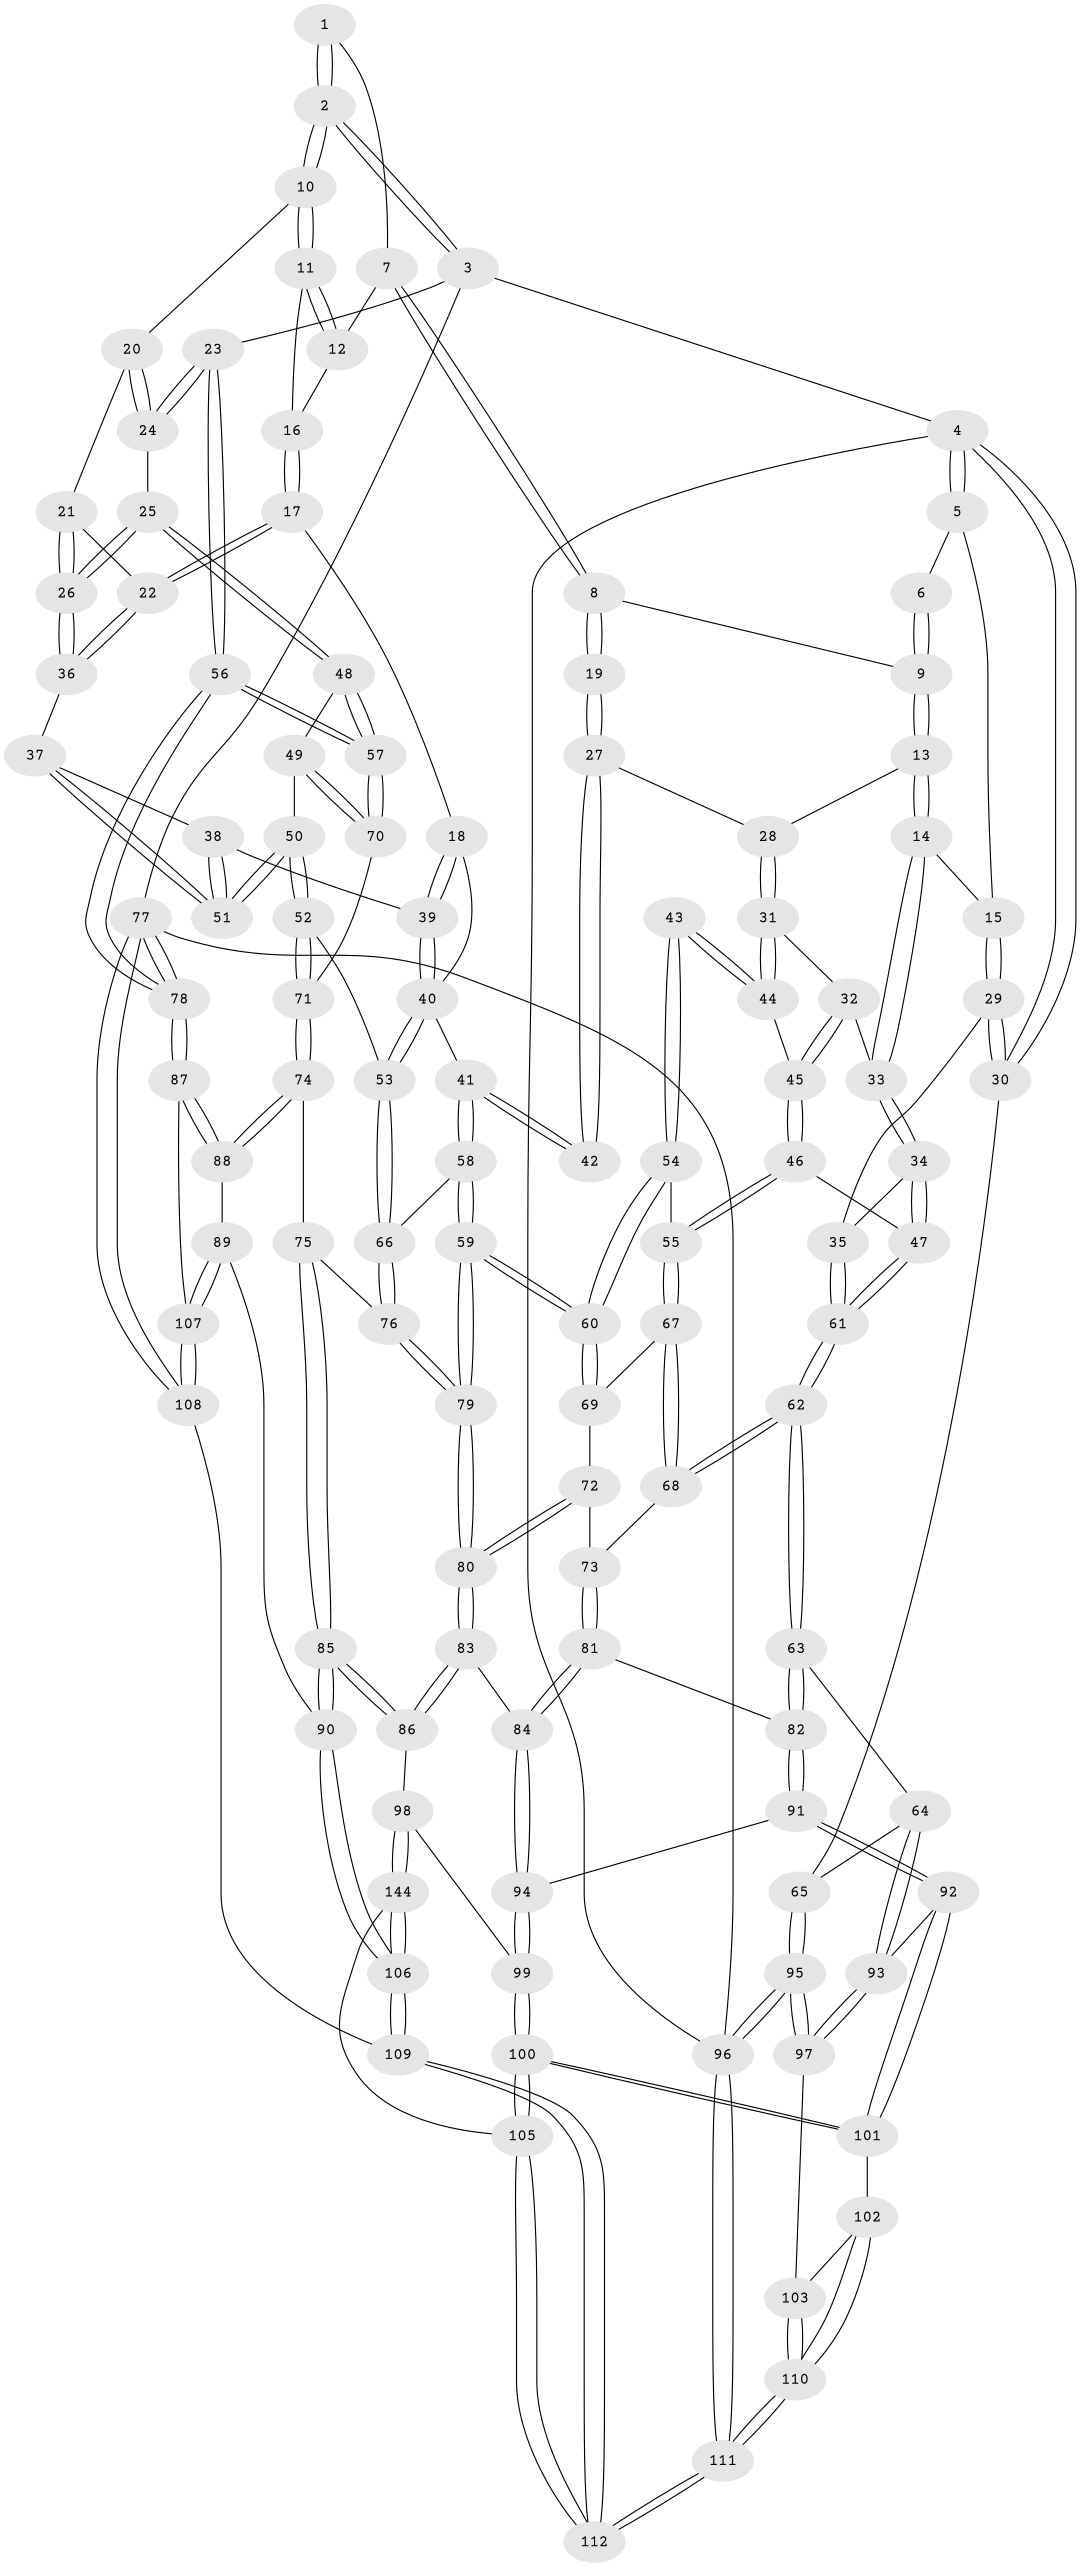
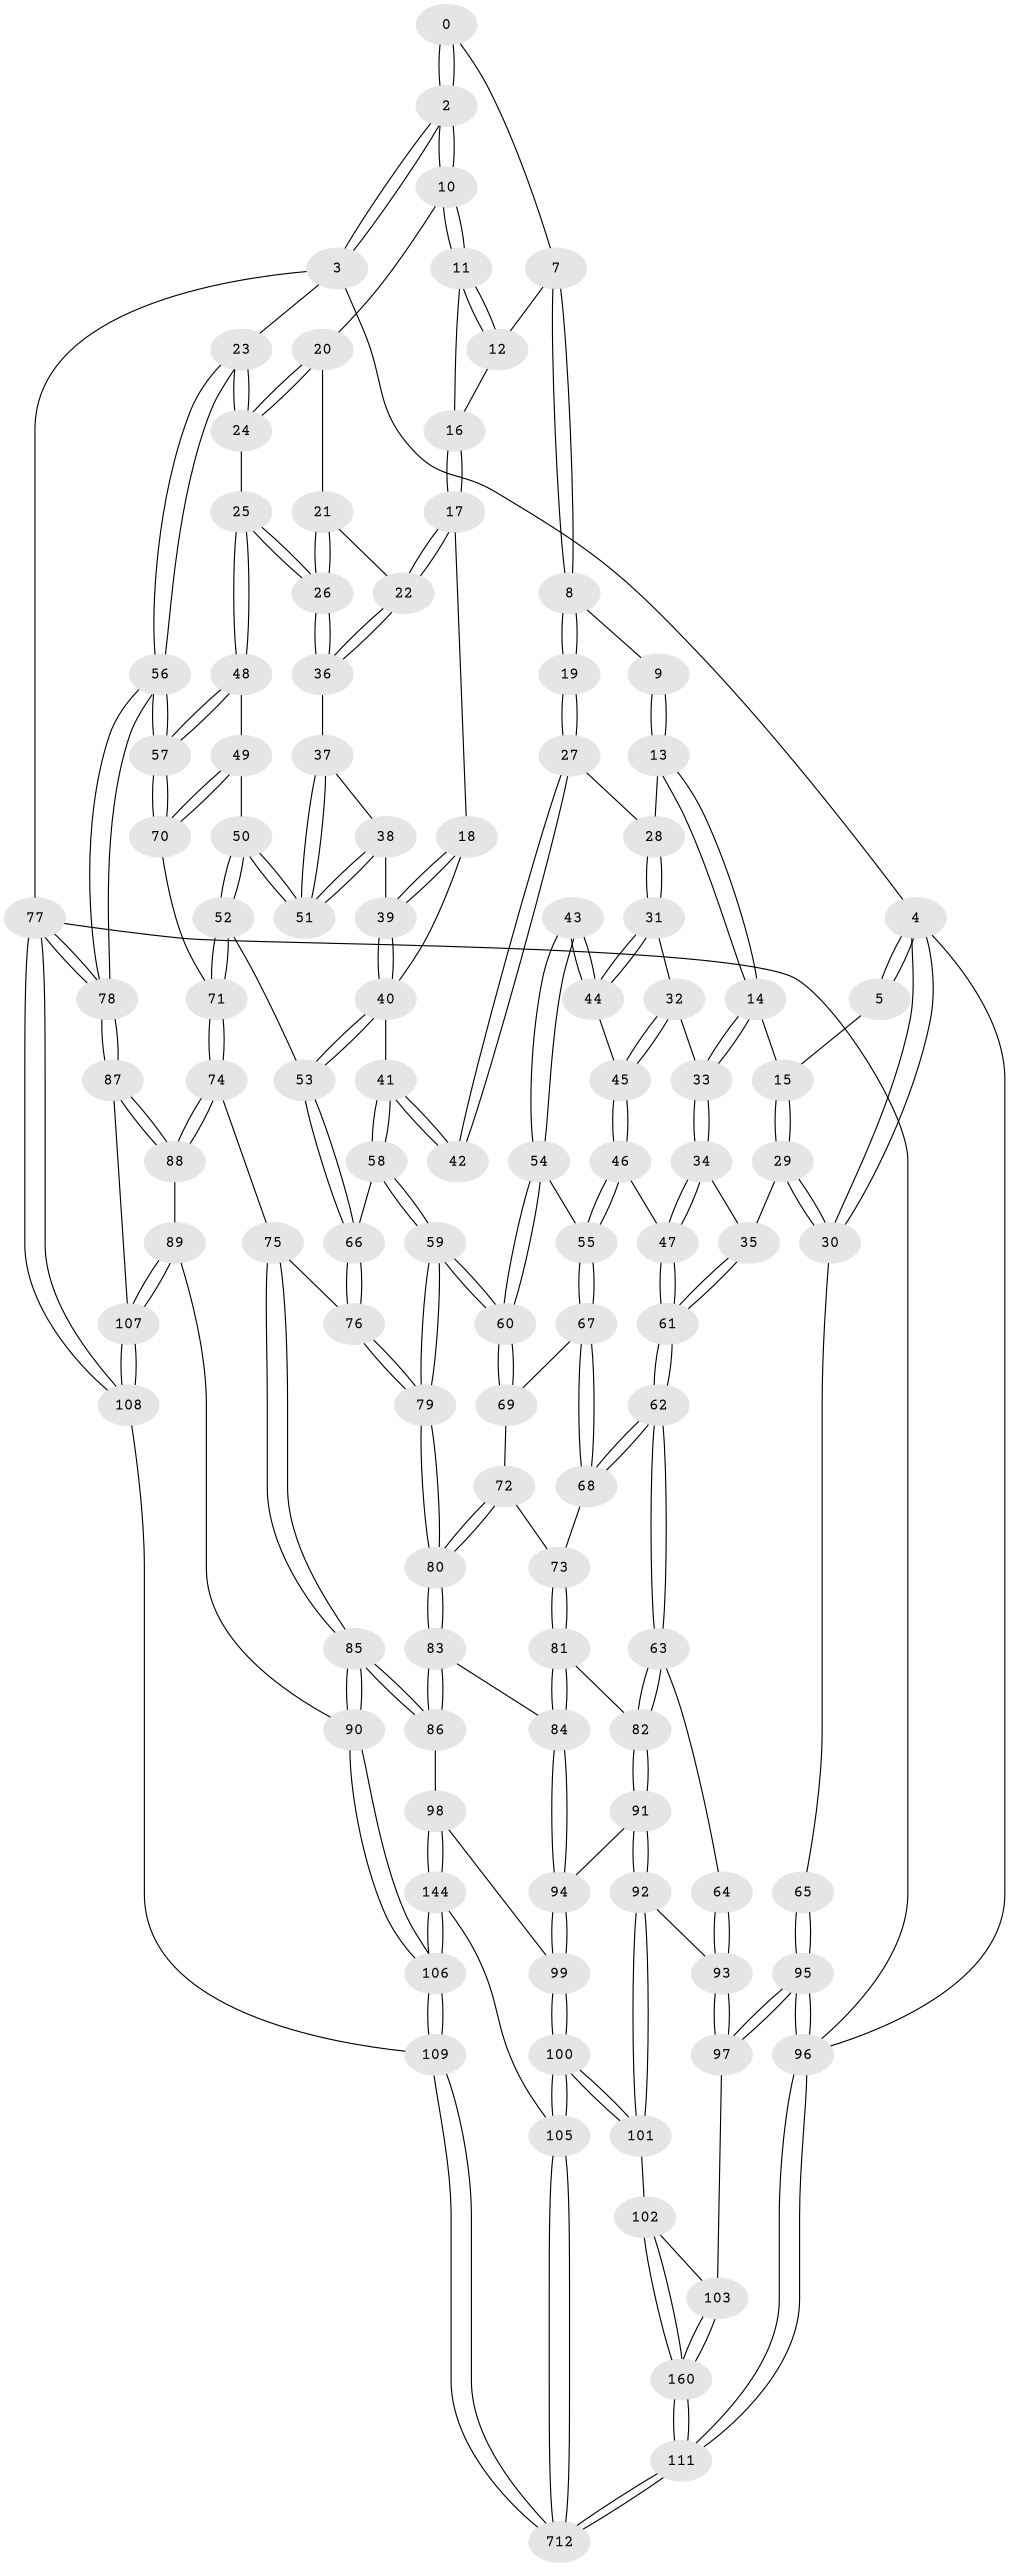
(325, 25) -> (447, 25)
(921, 593) -> none
(854, 1856) -> none
(795, 2380) -> (681, 2380)
(594, 2542) -> (559, 2542)
